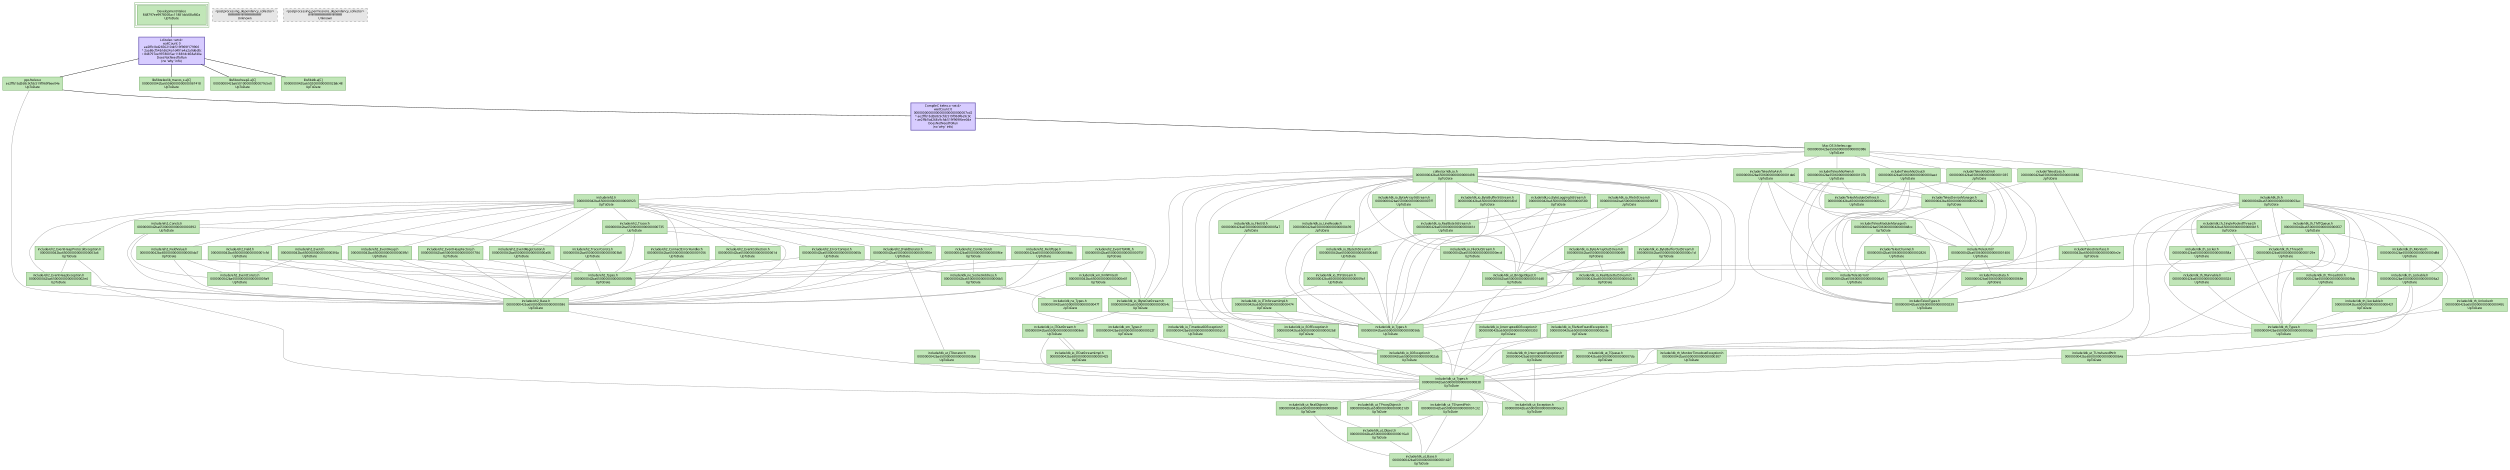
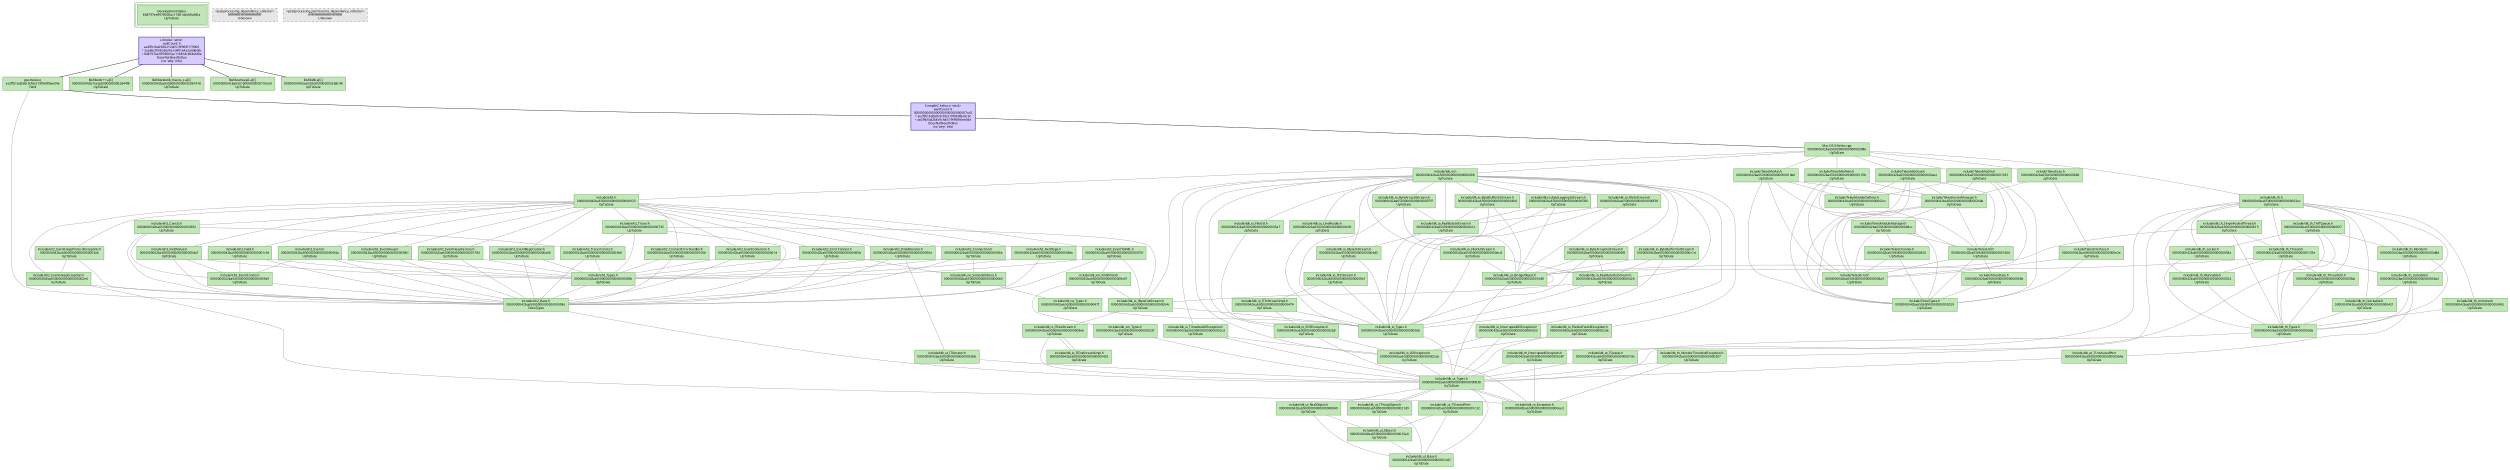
(33, 84) -> (33, 84)
none -> (101, 84)
(1445, 175) -> (1445, 175)
(536, 305) -> (536, 305)
